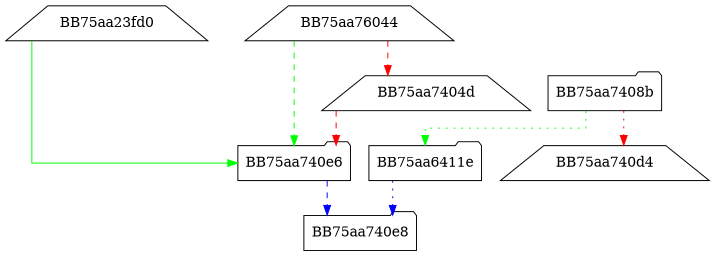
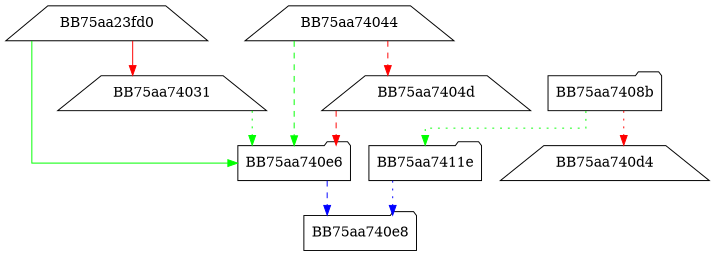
(350, 23) -> (350, 23)
none -> (162, 93)
(425, 163) -> (425, 163)
